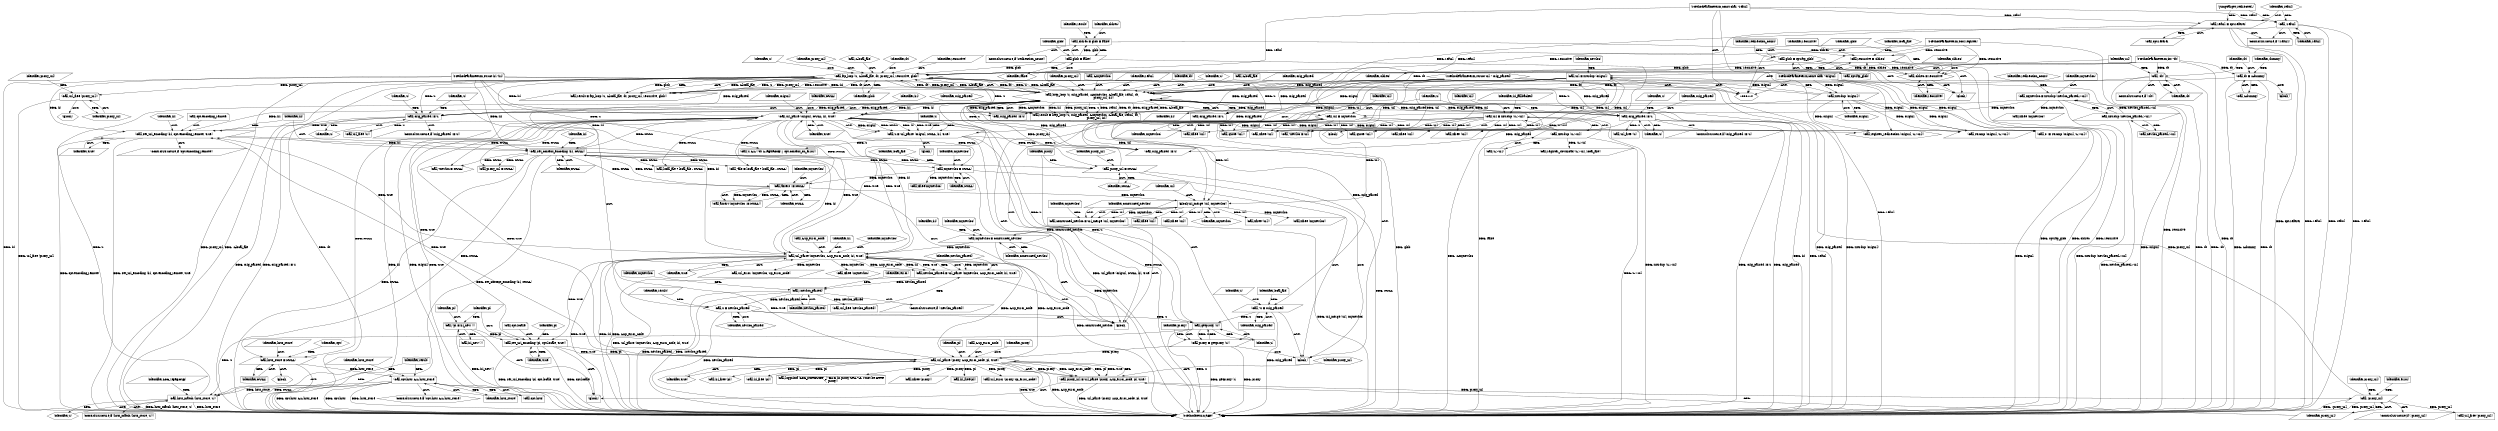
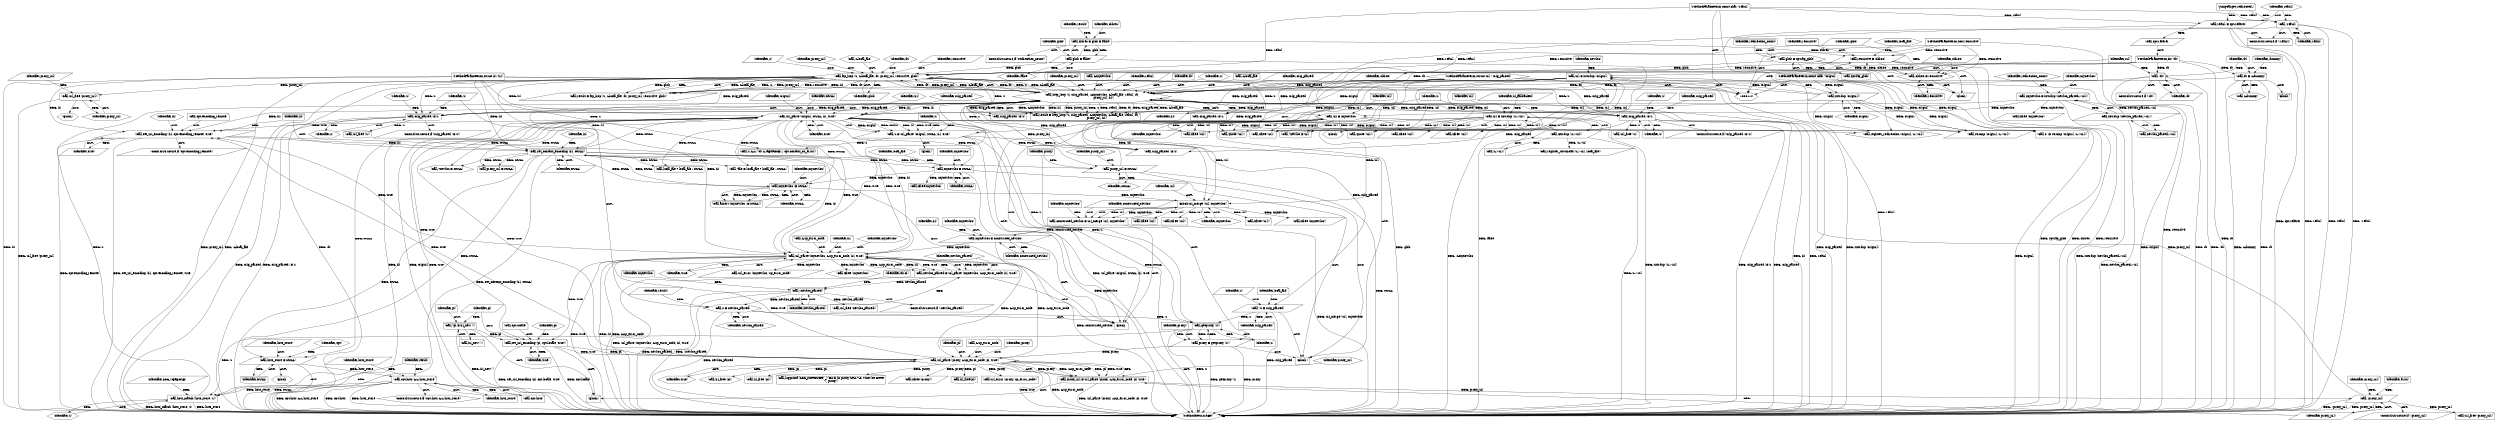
(2192, 33) -> (2157, 50)
(1953, 42) -> (1953, 42)
(789, 187) -> (789, 187)
(119, 416) -> none
